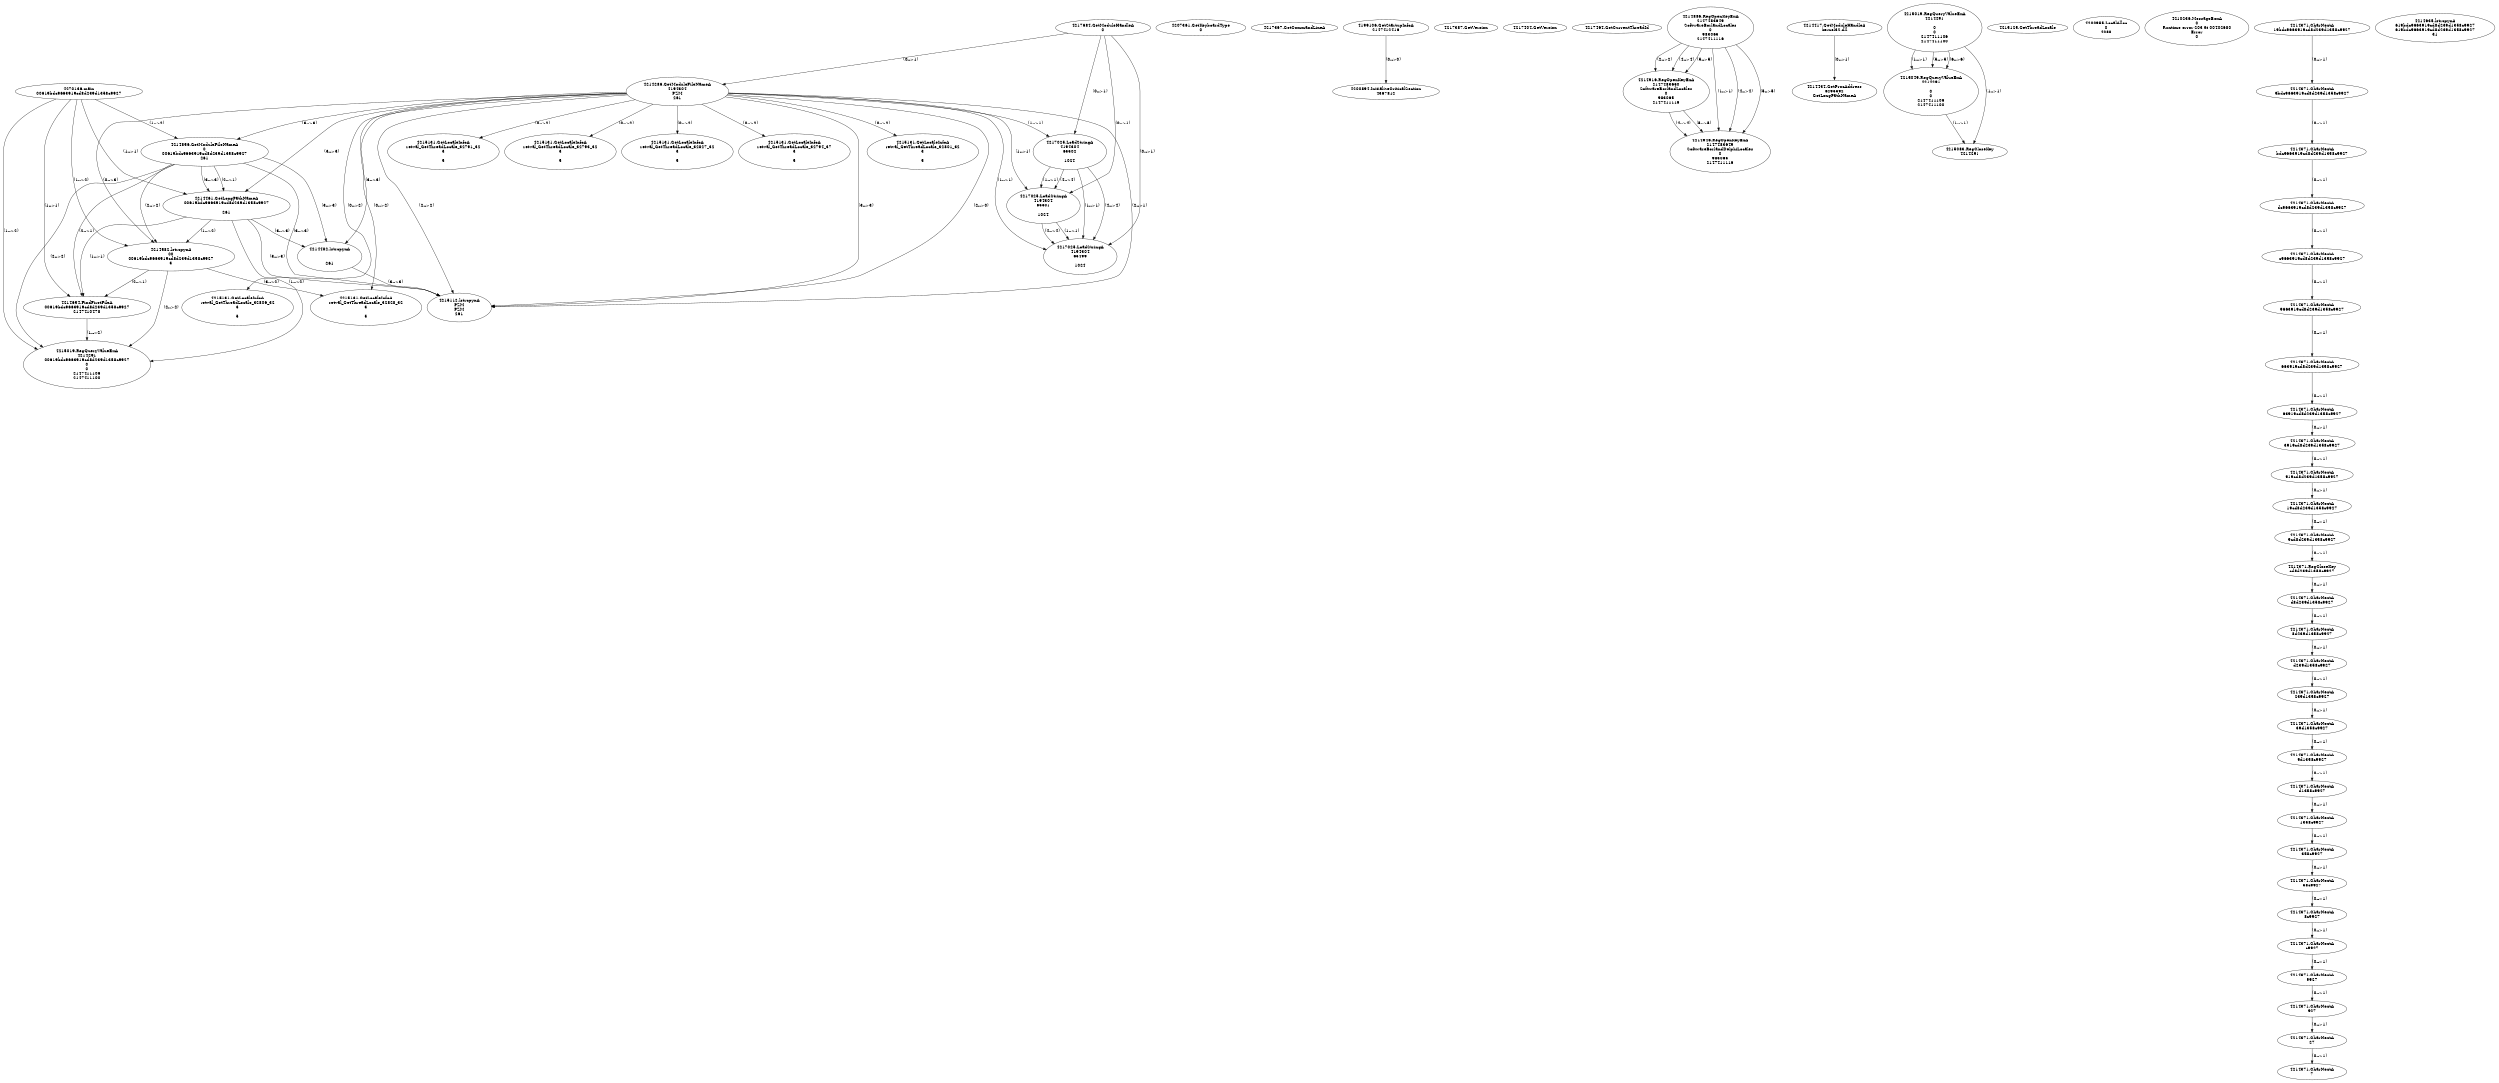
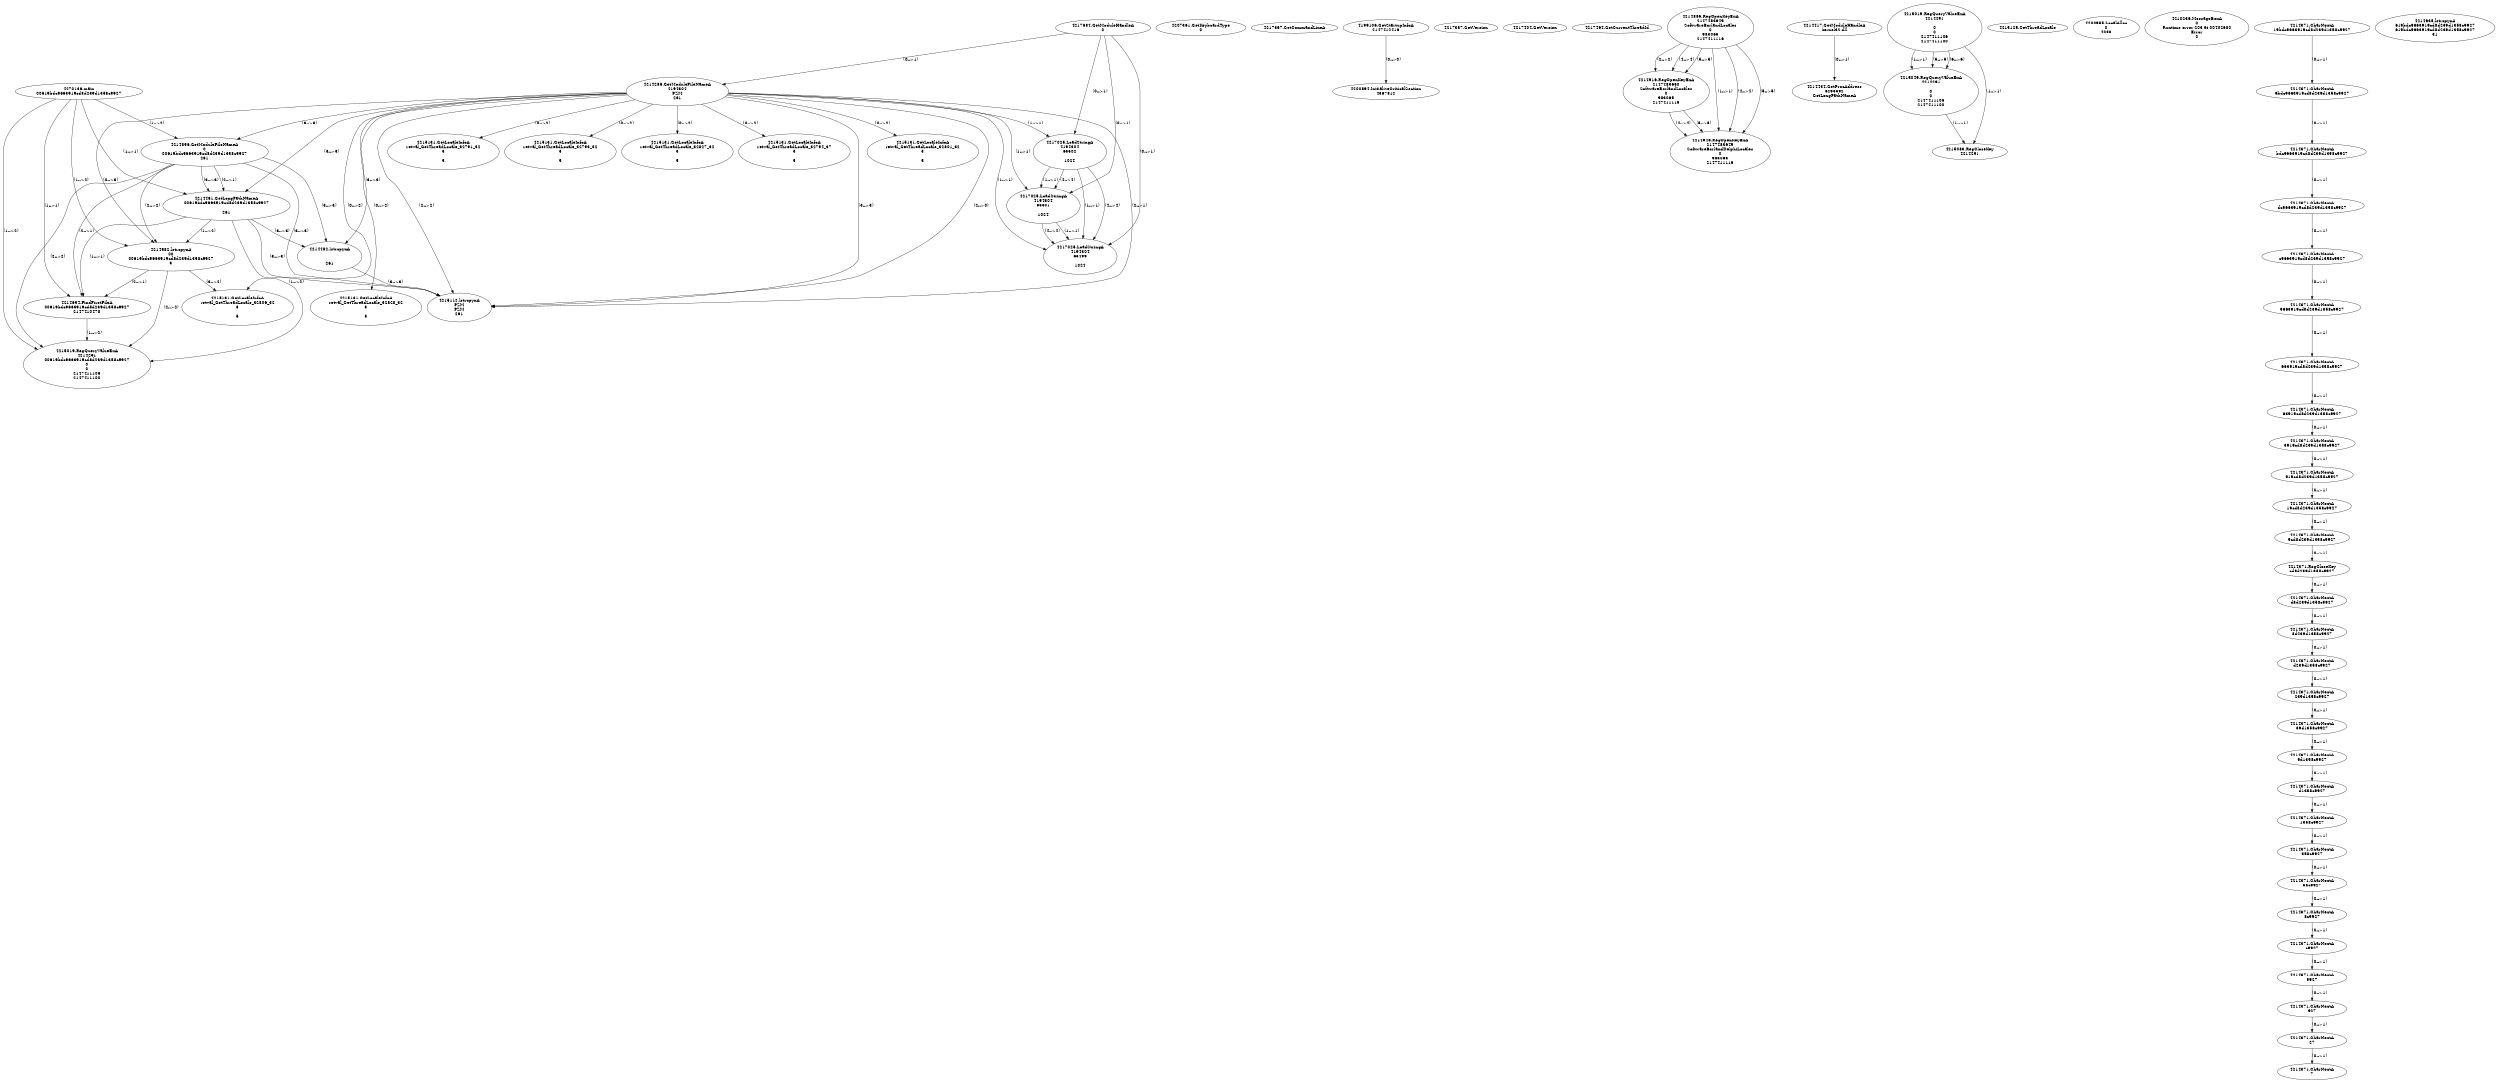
(263, 284) -> (201, 280)
